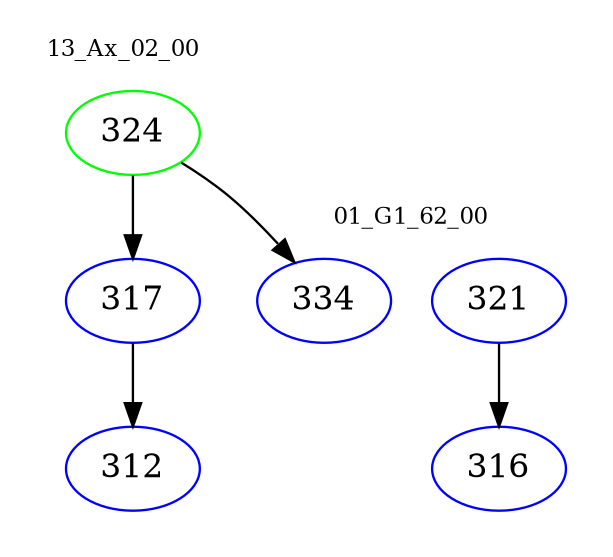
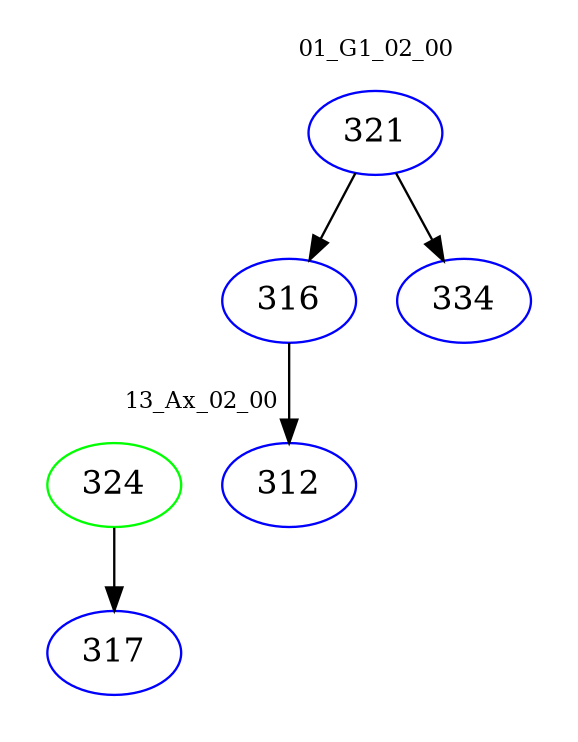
(412, 218) -> (377, 50)
(254, 219) -> (414, 206)
(133, 373) -> (289, 394)
